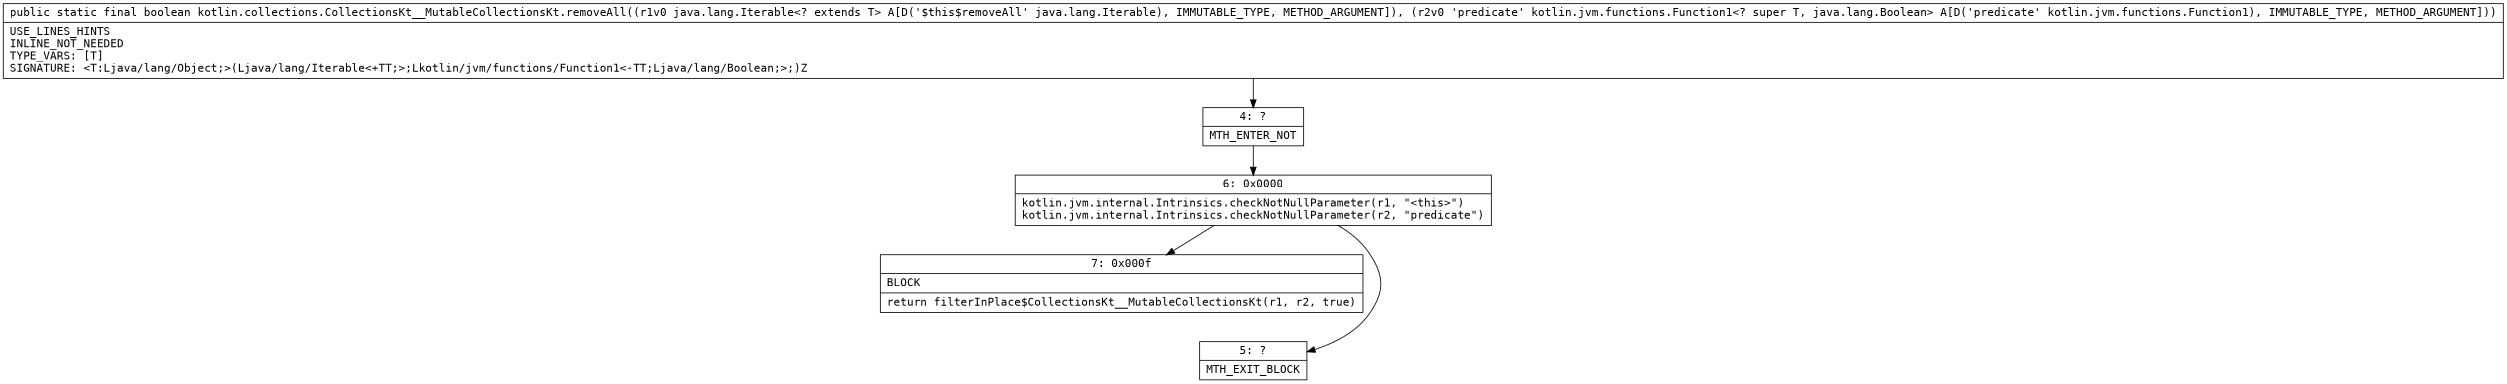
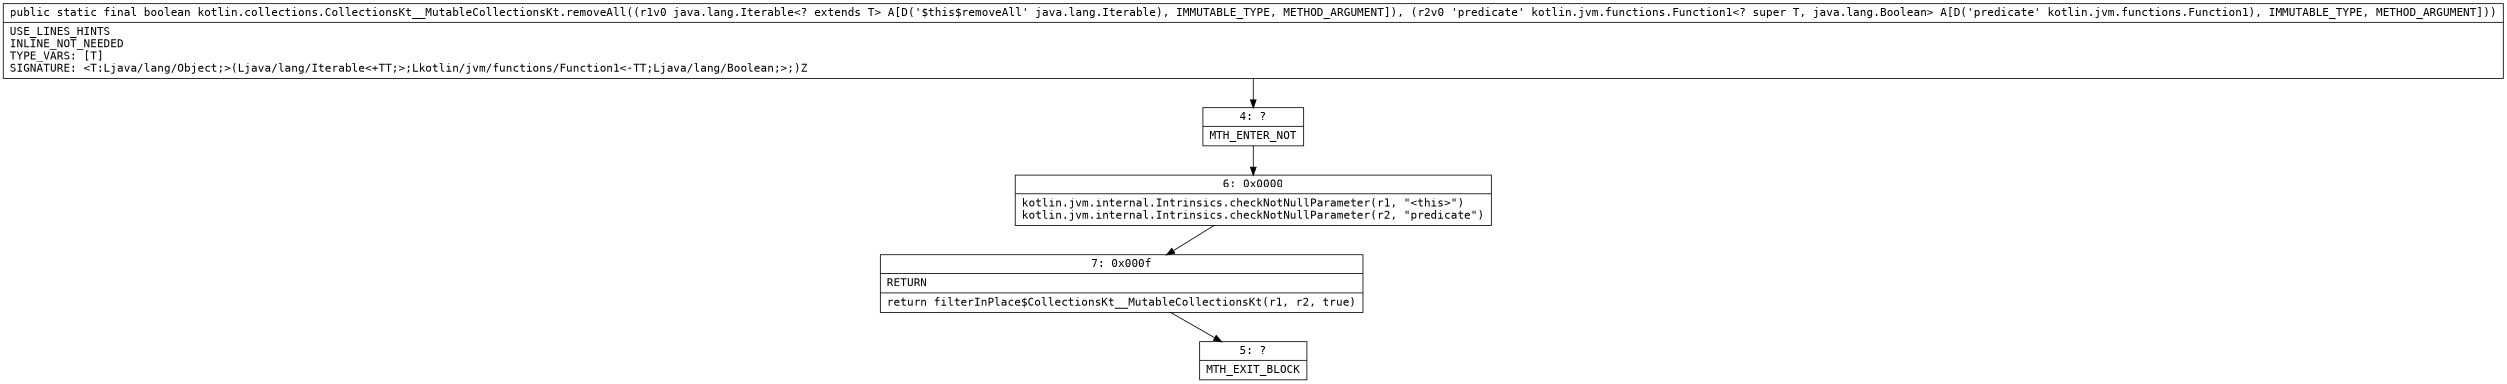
(904, 283) -> (907, 283)
(1379, 295) -> (1192, 325)
